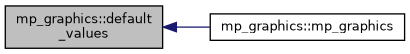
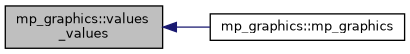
(84, 27) -> (84, 27)
